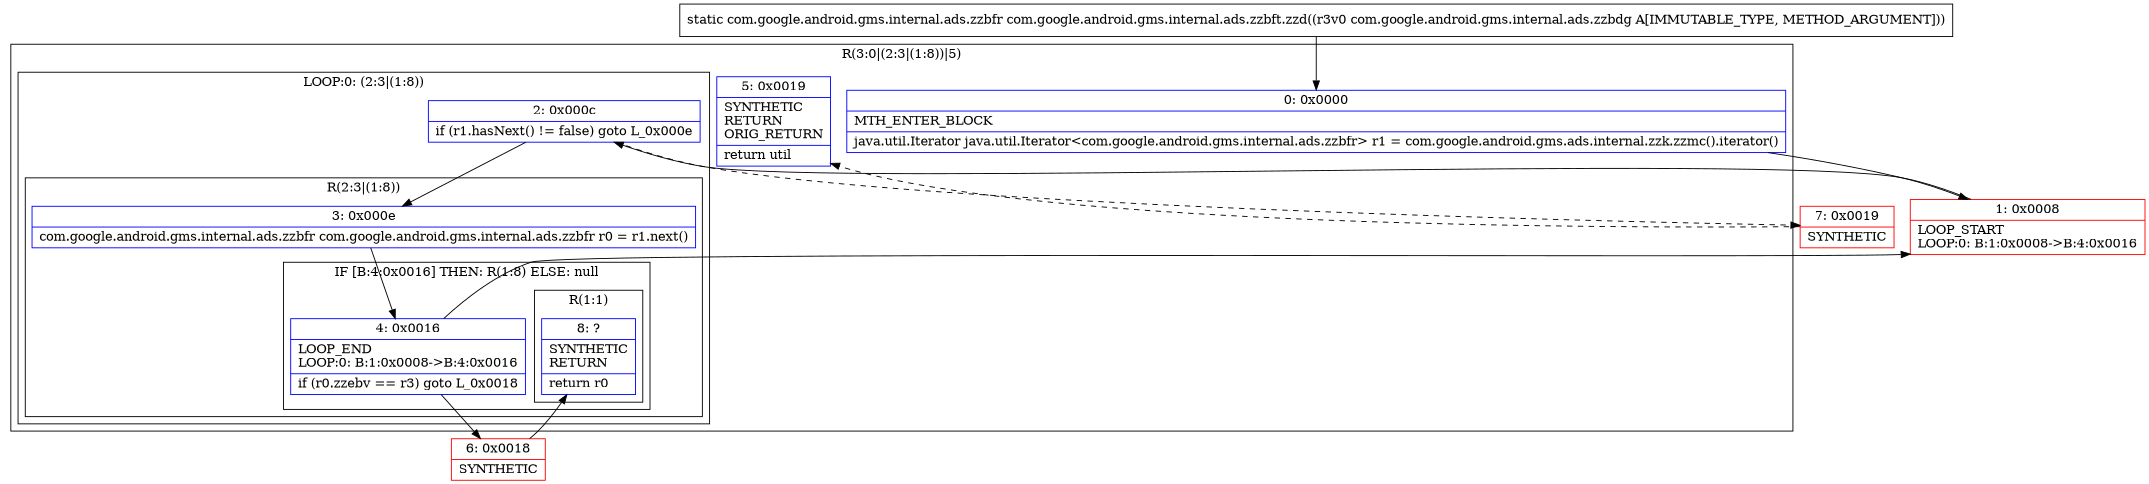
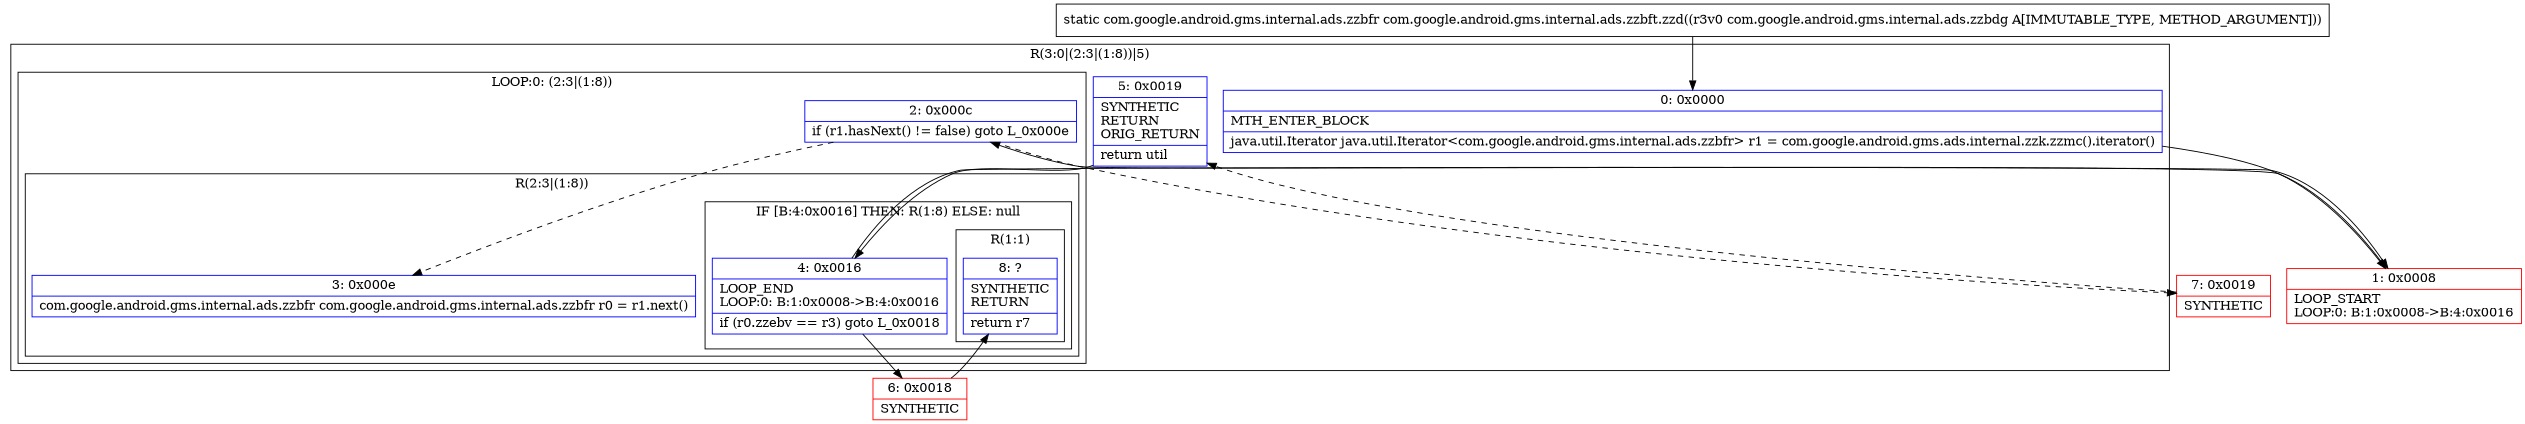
(468, 172) -> (624, 198)
(381, 279) -> (962, 171)
(579, 384) -> (1001, 323)
